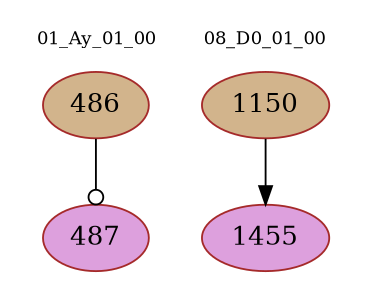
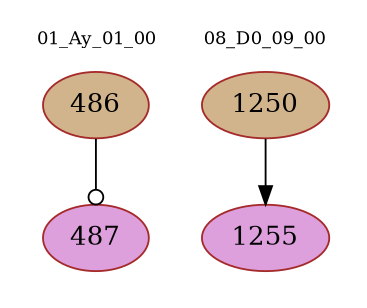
(266, 40) -> (266, 40)
(266, 105) -> (266, 105)
(266, 238) -> (266, 238)
